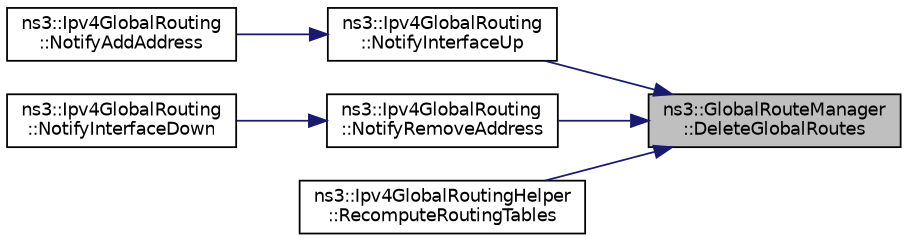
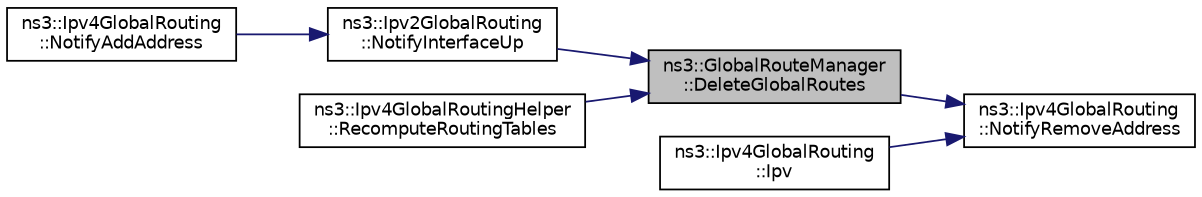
(442, 34) -> (442, 34)
(122, 121) -> (775, 163)
(594, 121) -> (924, 98)
